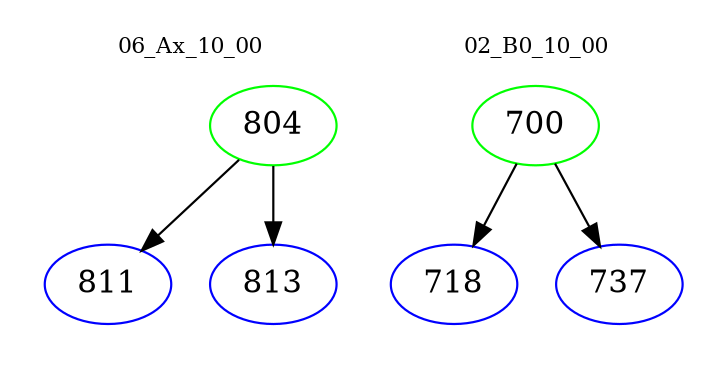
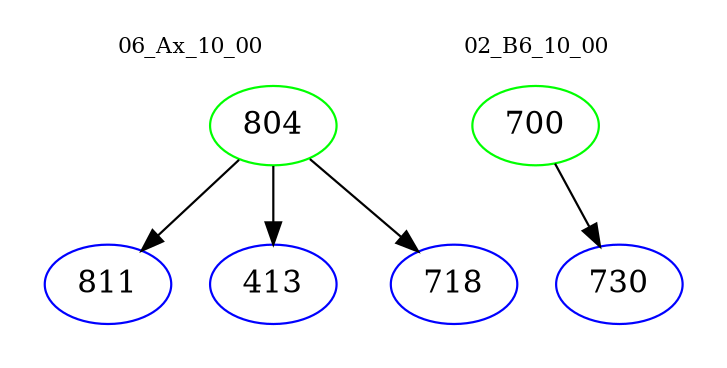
(537, 47) -> (537, 47)
(500, 195) -> (339, 184)
(273, 284) -> (273, 284)
(619, 284) -> (619, 284)
